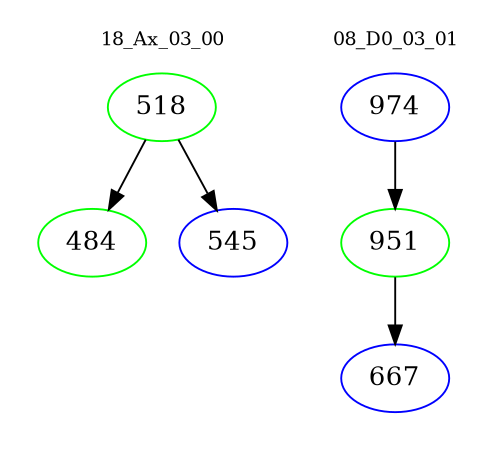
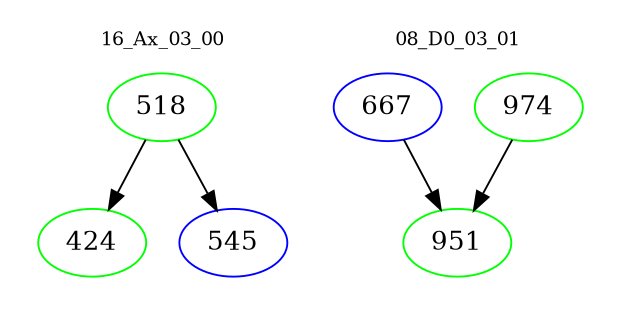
(163, 40) -> (163, 40)
(395, 107) -> (529, 107)
(92, 243) -> (92, 243)
(395, 301) -> (418, 166)
